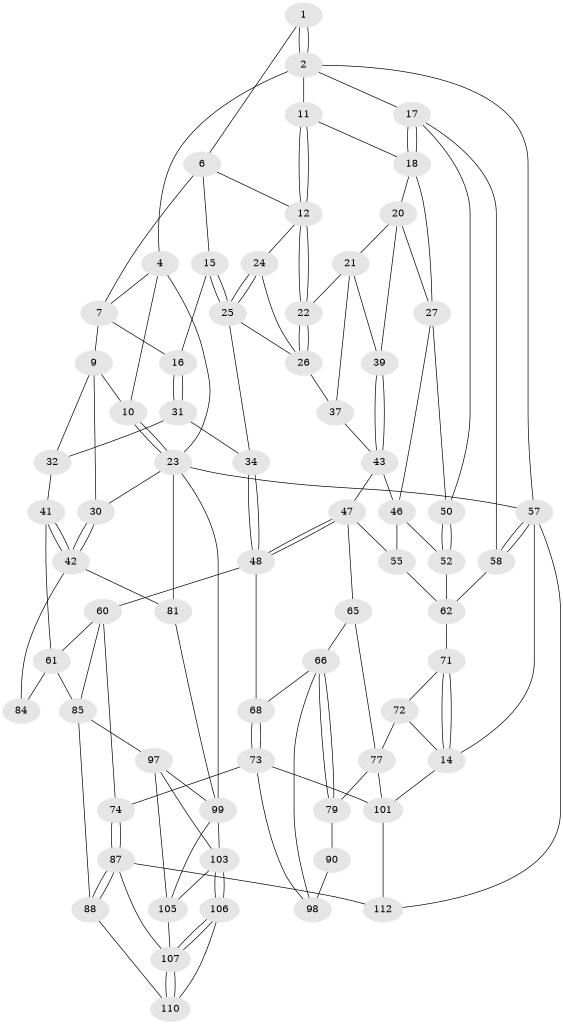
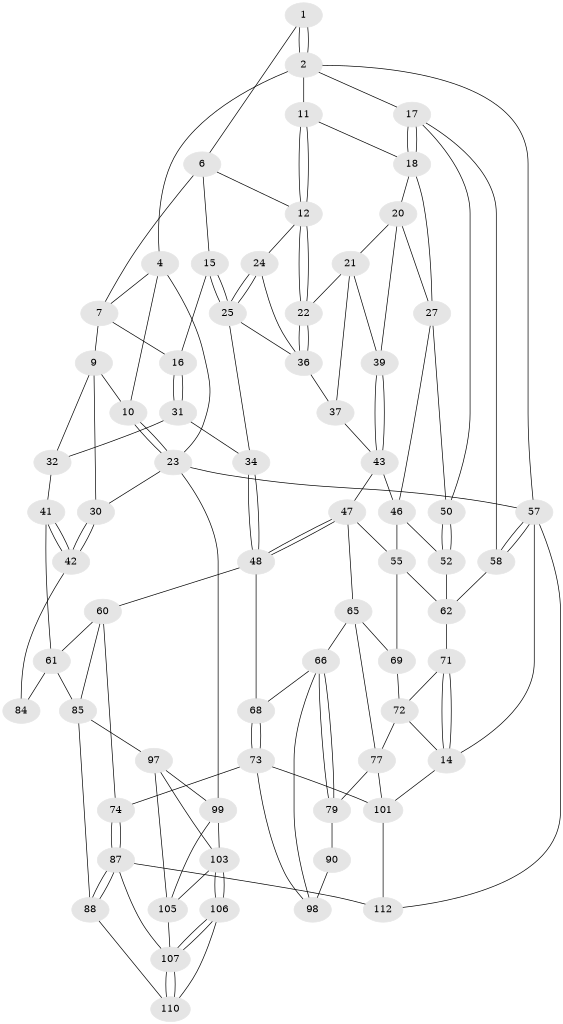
(304, 363) -> (304, 363)
(173, 612) -> none
none -> (397, 661)
